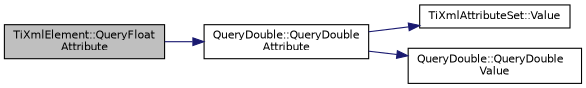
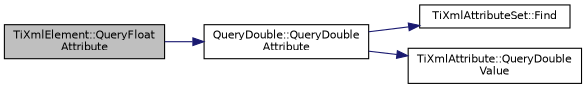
(495, 16) -> (495, 16)
(495, 66) -> (495, 66)
